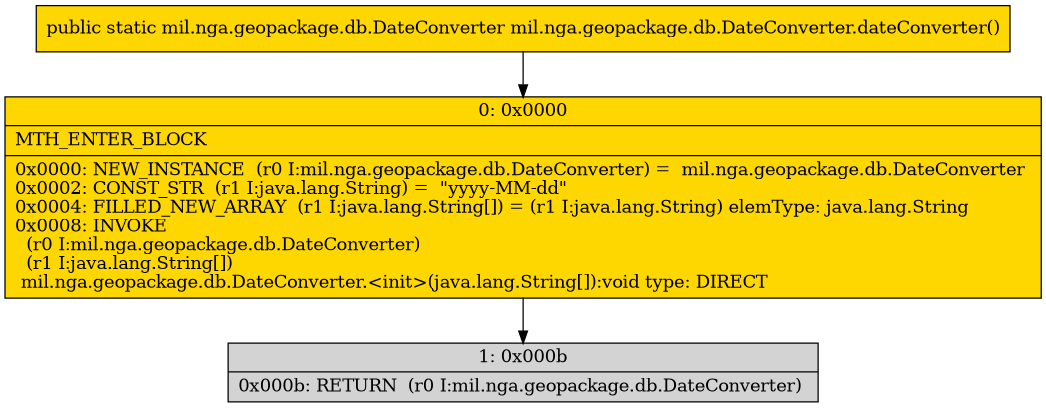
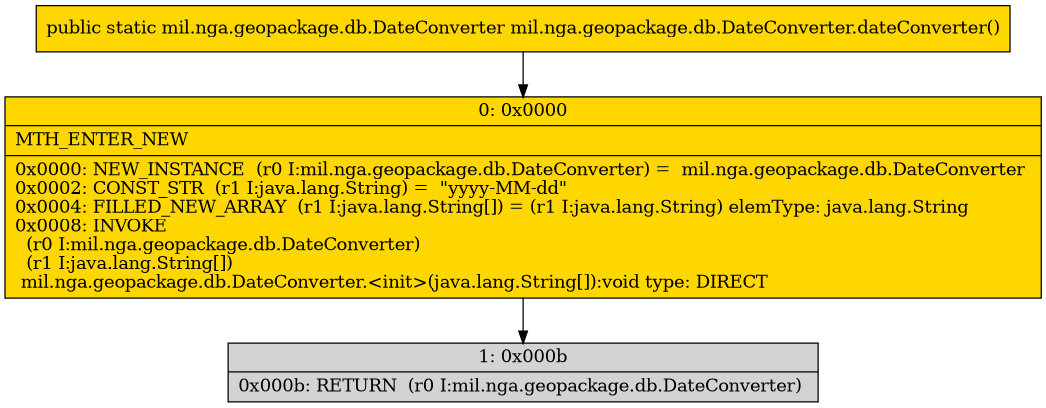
(111, 140) -> (102, 140)
